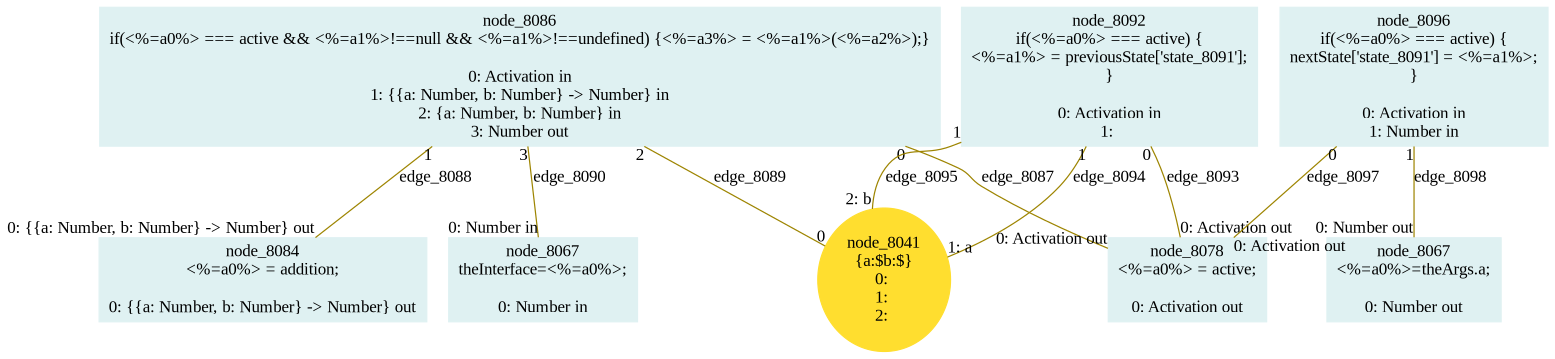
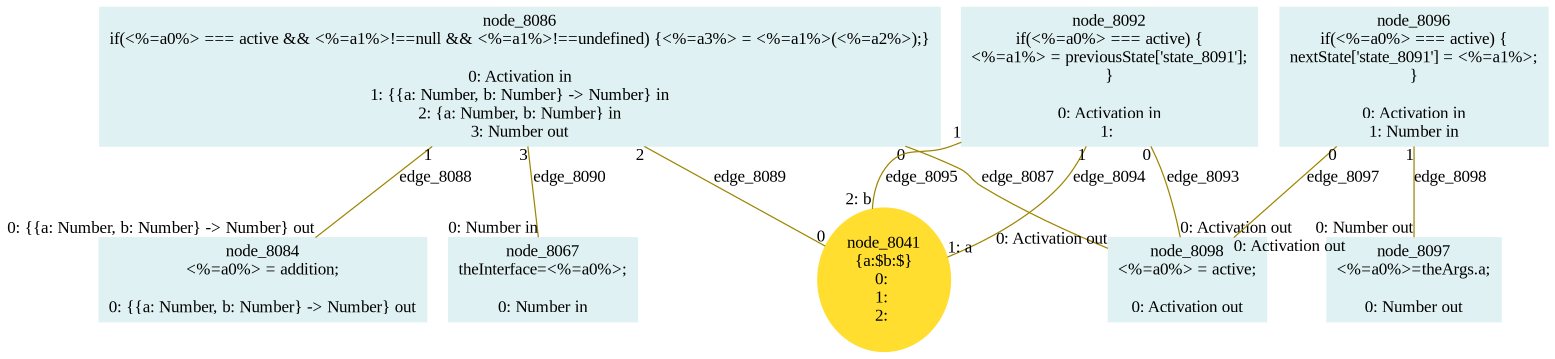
(1187, 280) -> (1187, 280)
(1414, 280) -> (1414, 280)
